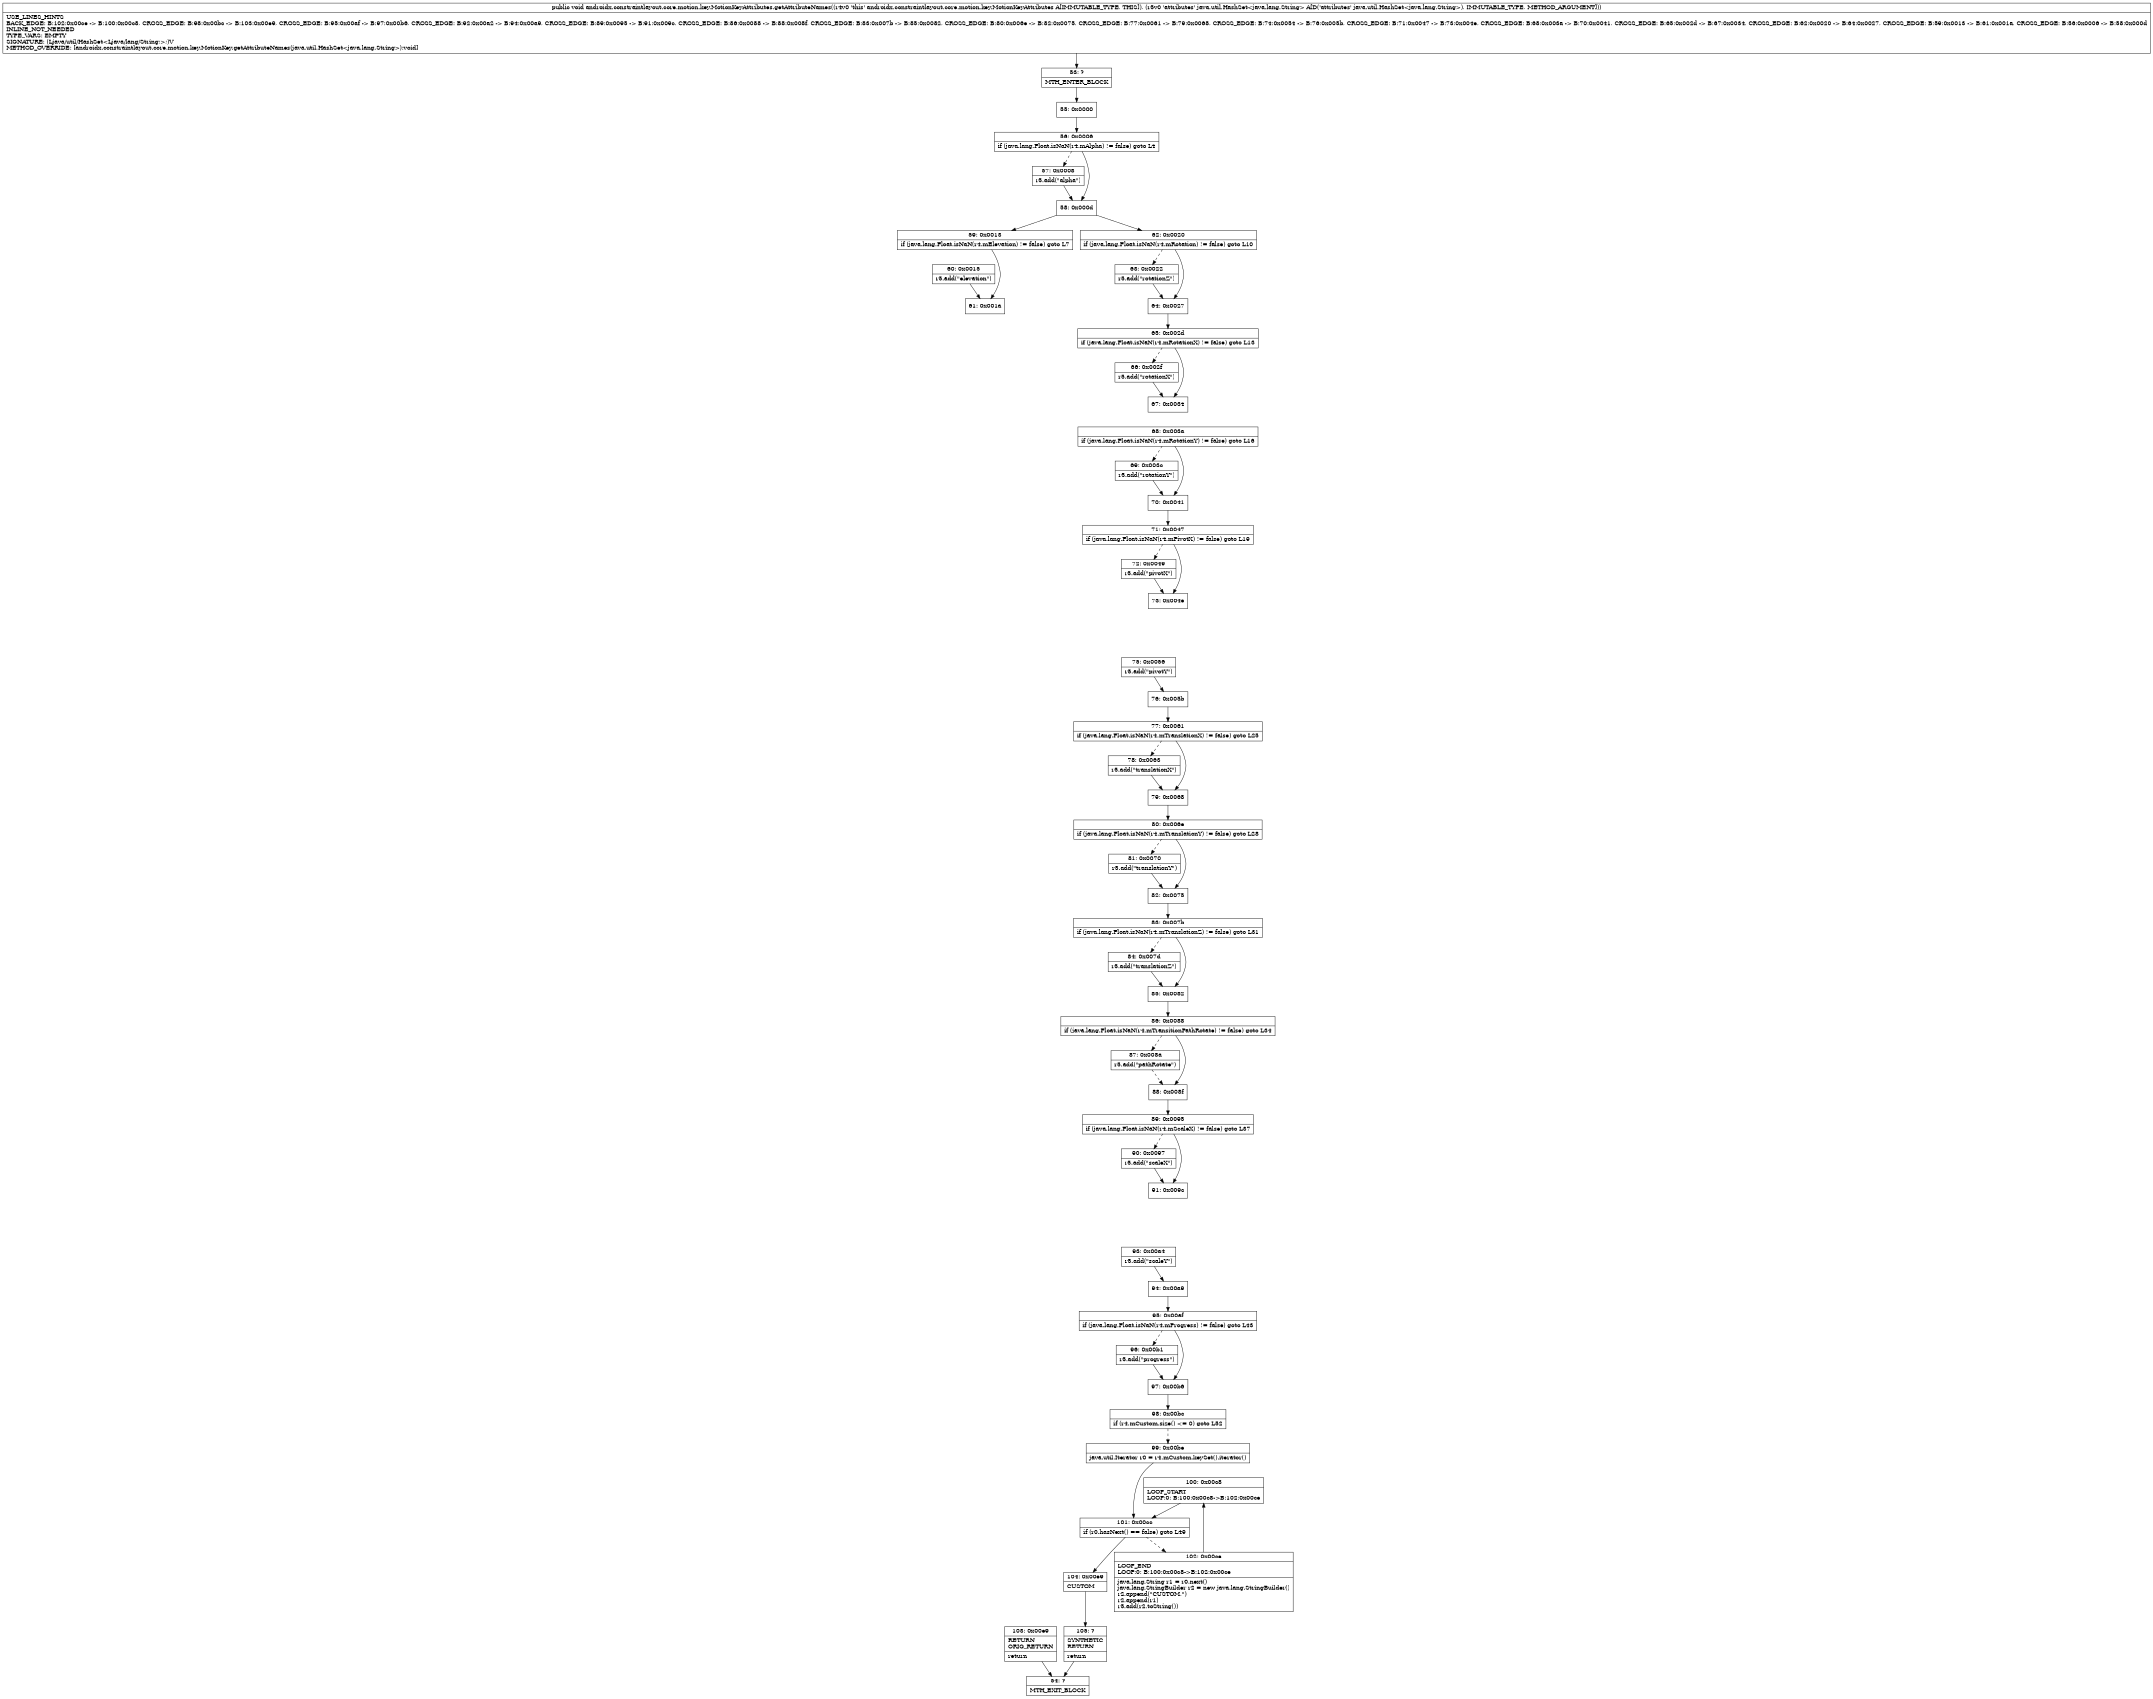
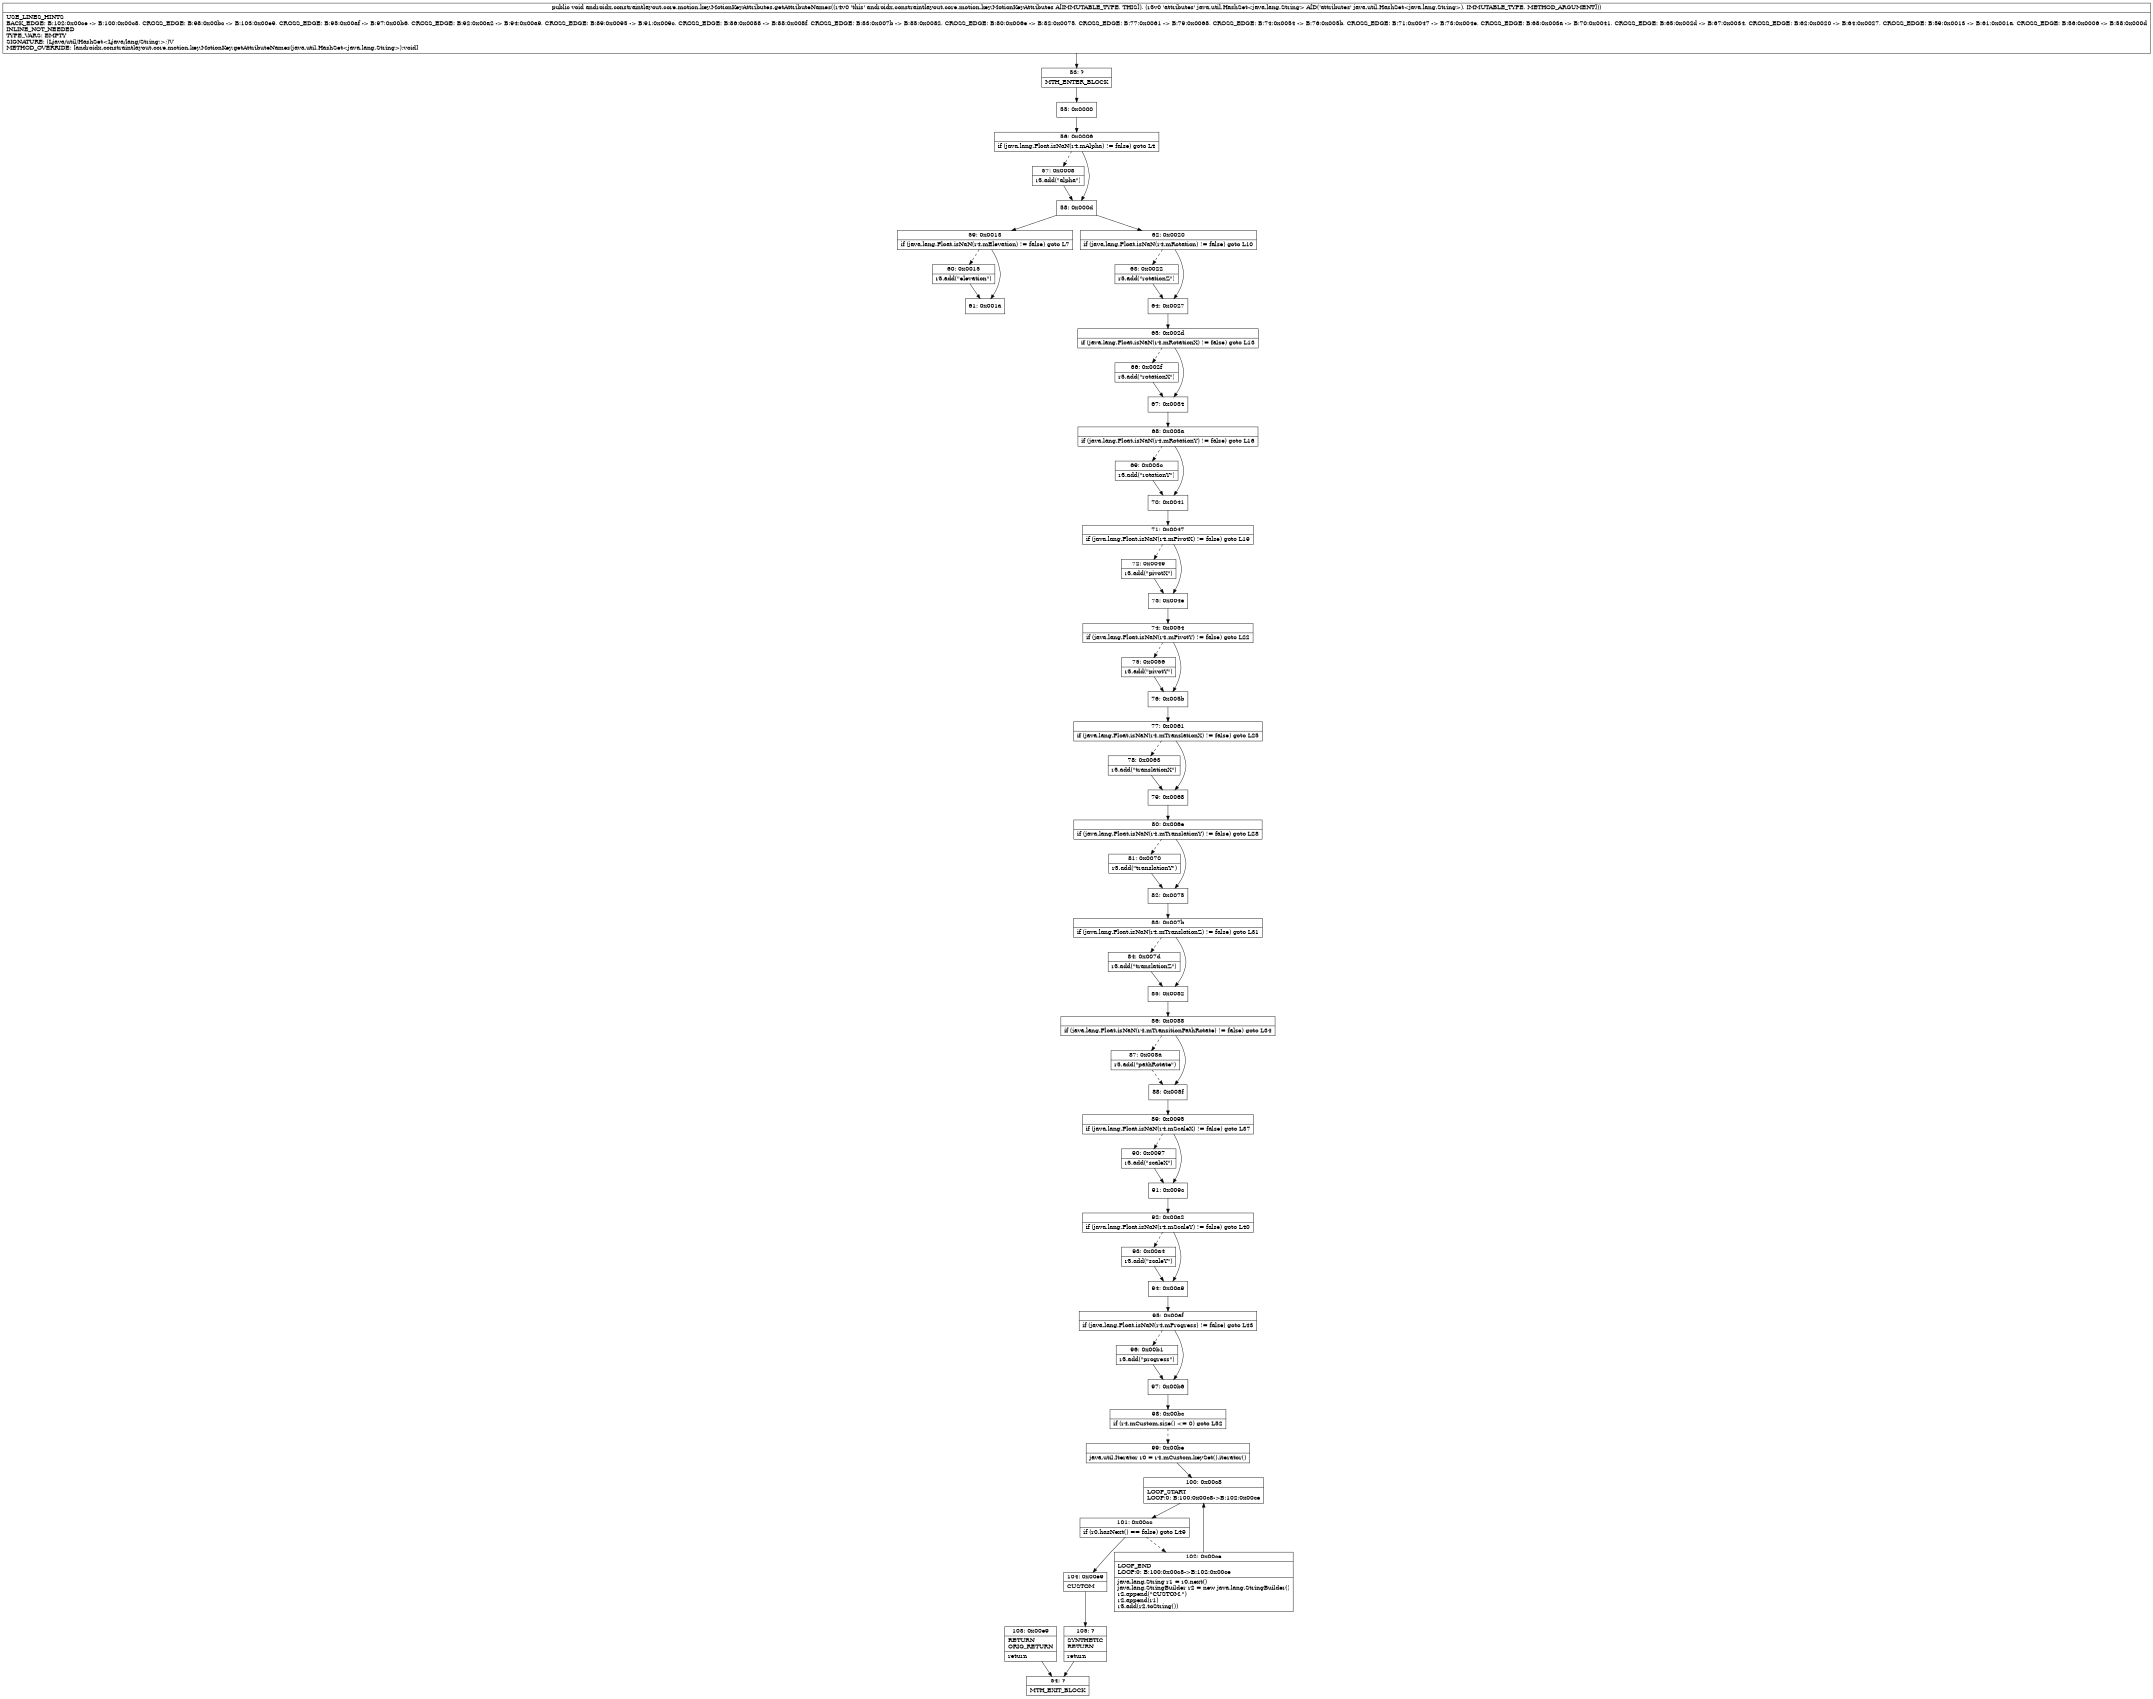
none -> (975, 255)
none -> (1168, 418)
none -> (1168, 633)
none -> (1168, 1223)
(1137, 1486) -> (1183, 1469)
